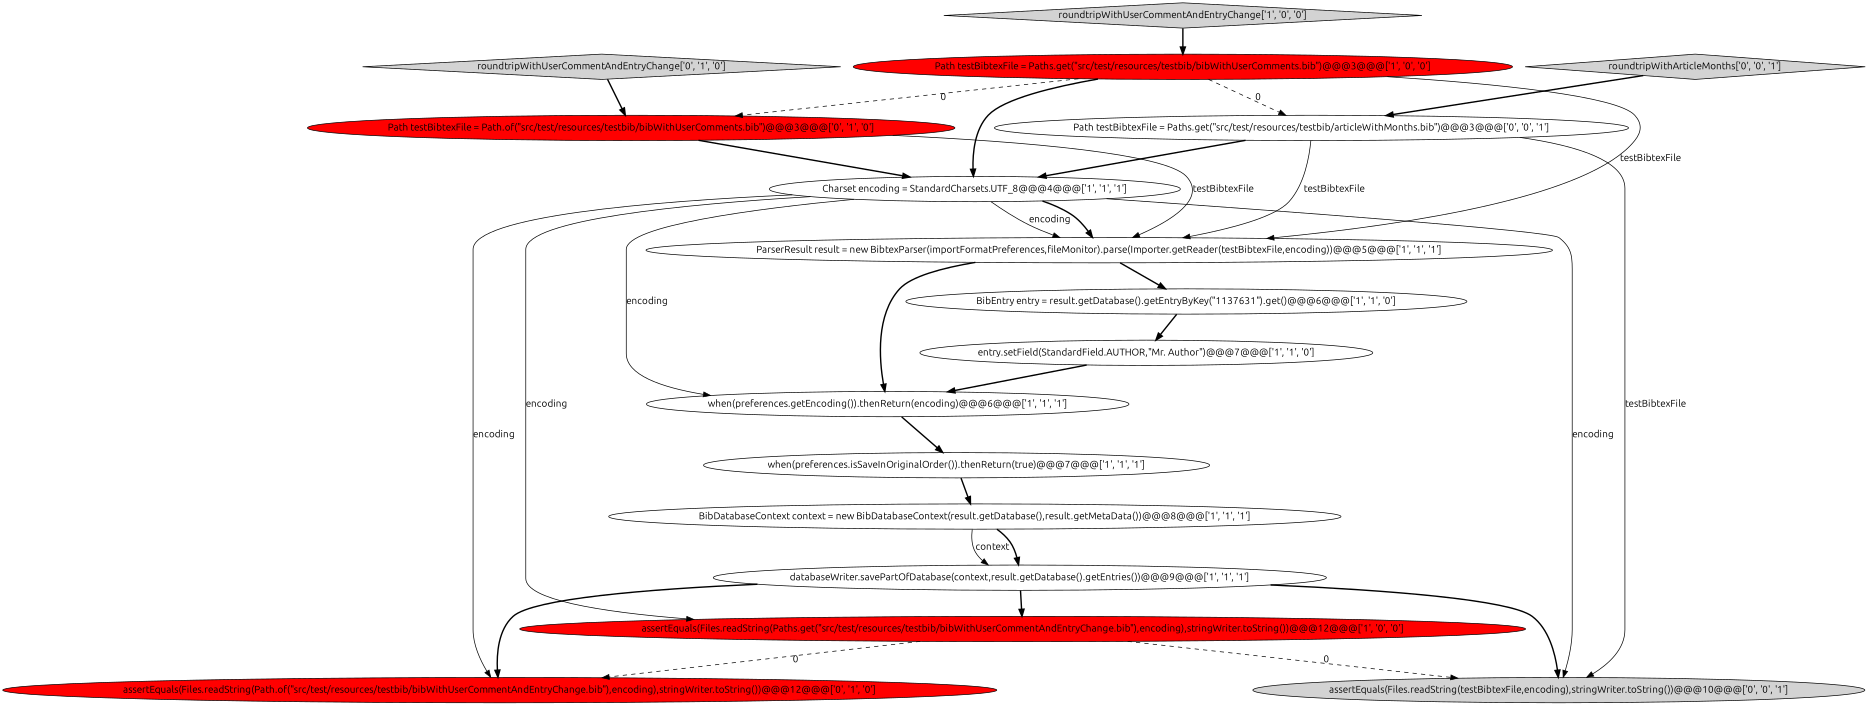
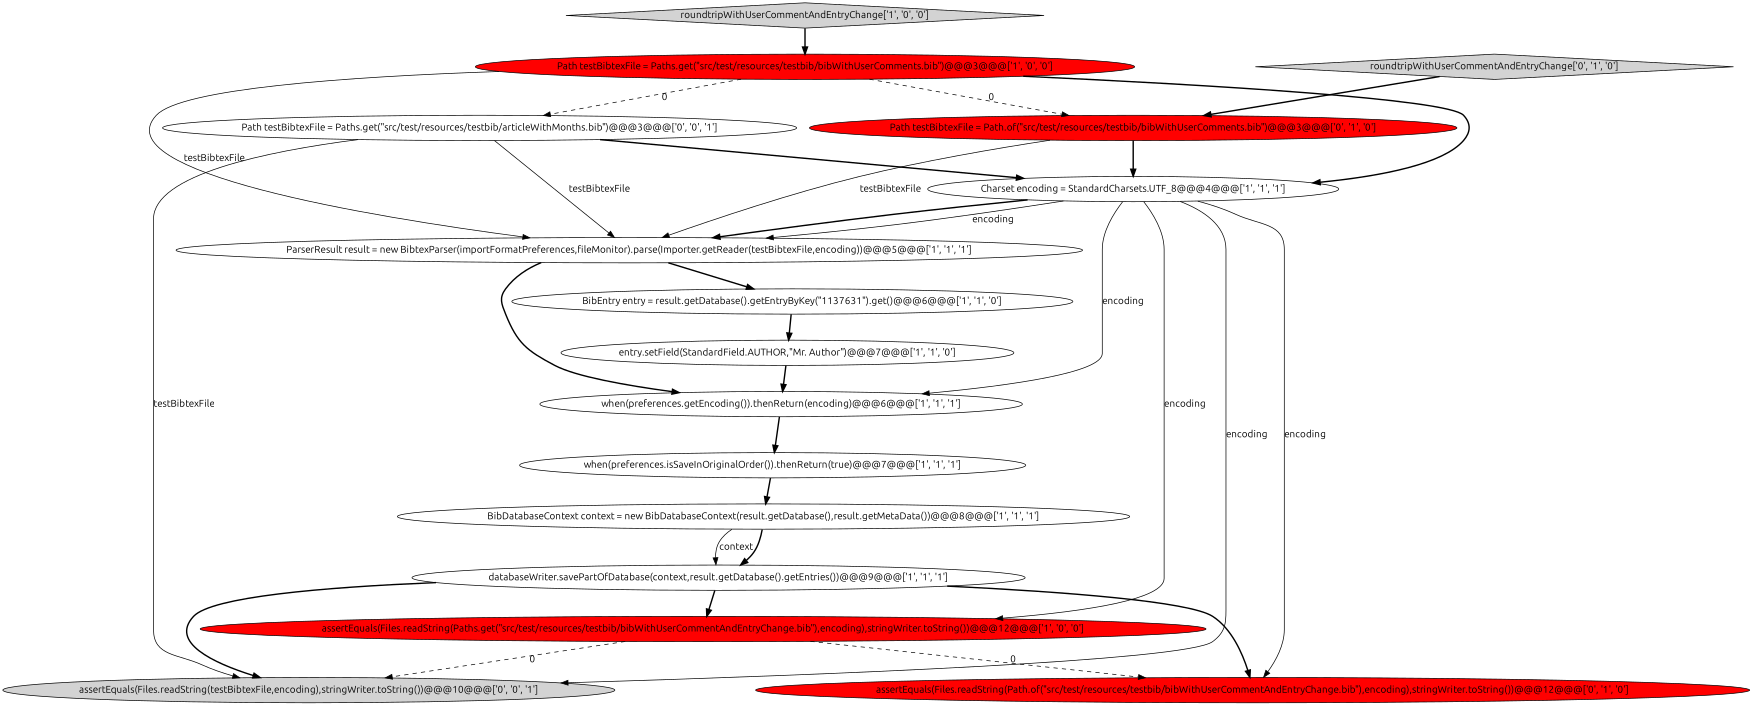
(1695, 67) -> none
